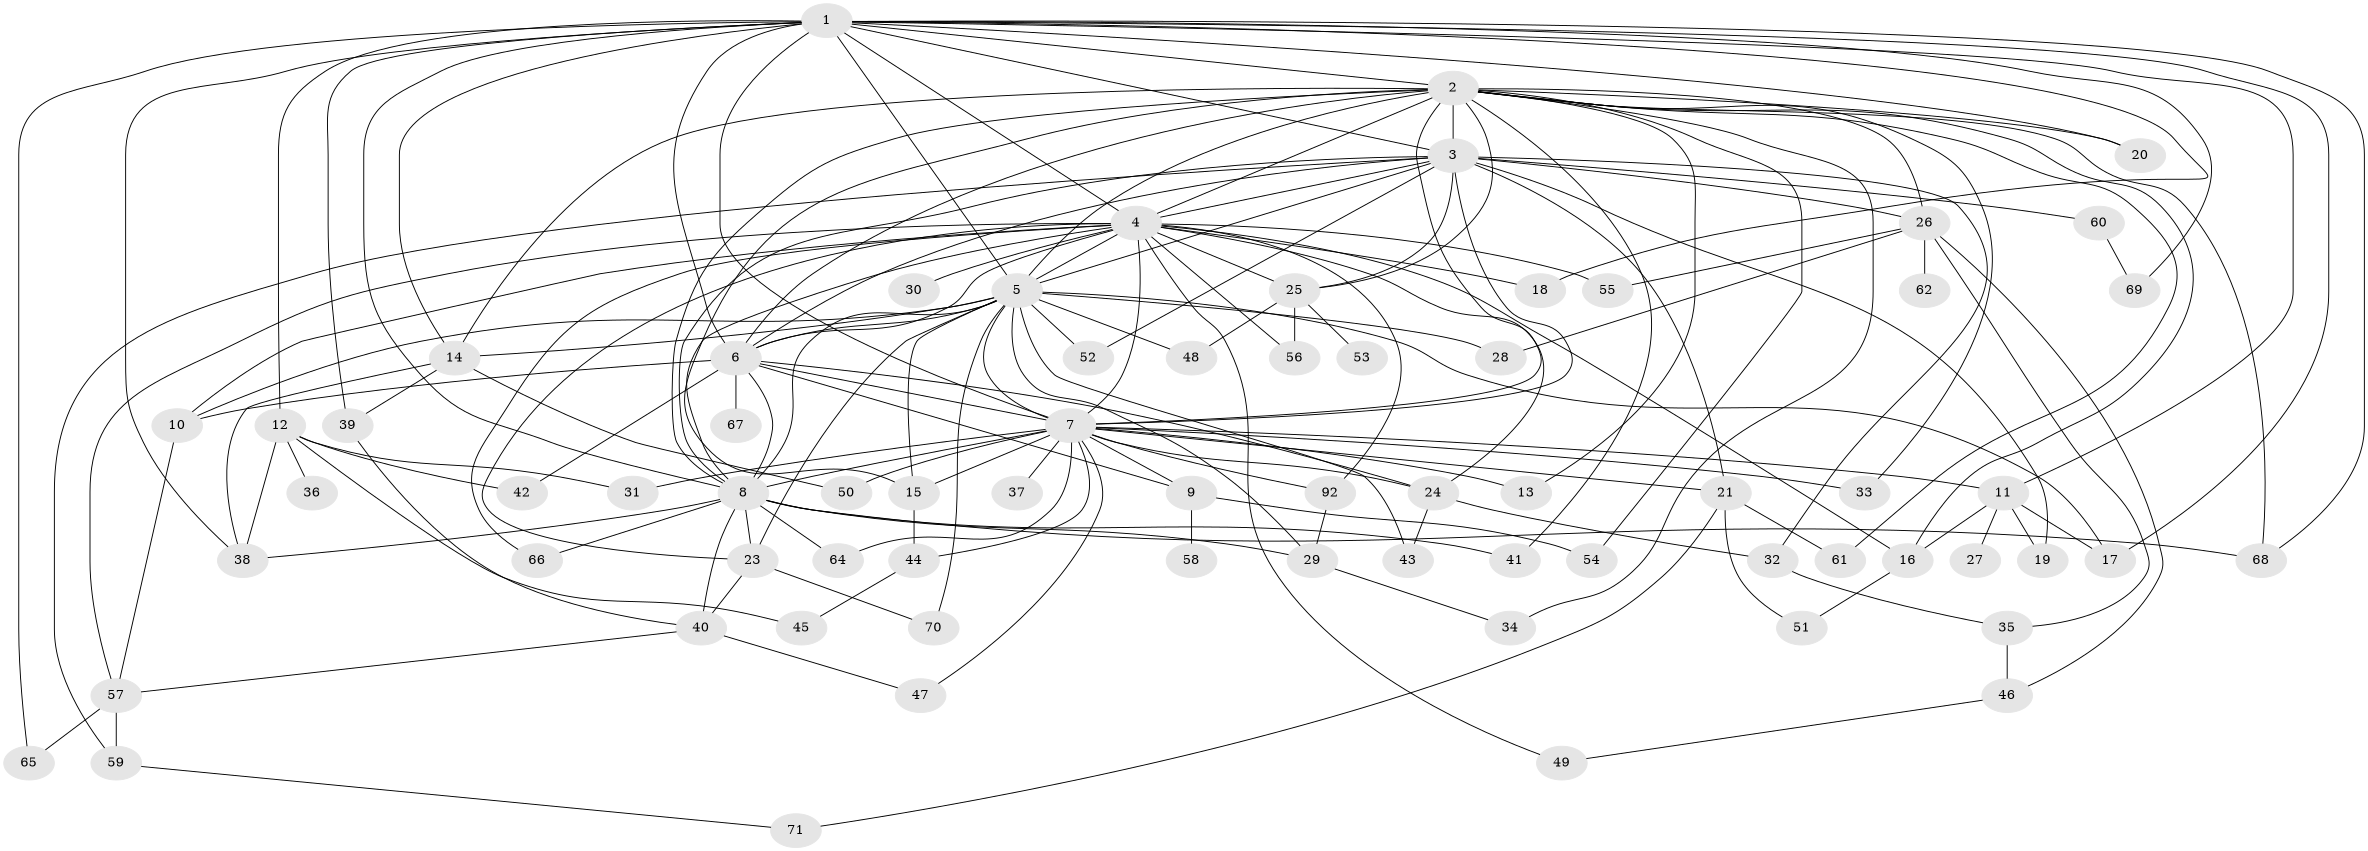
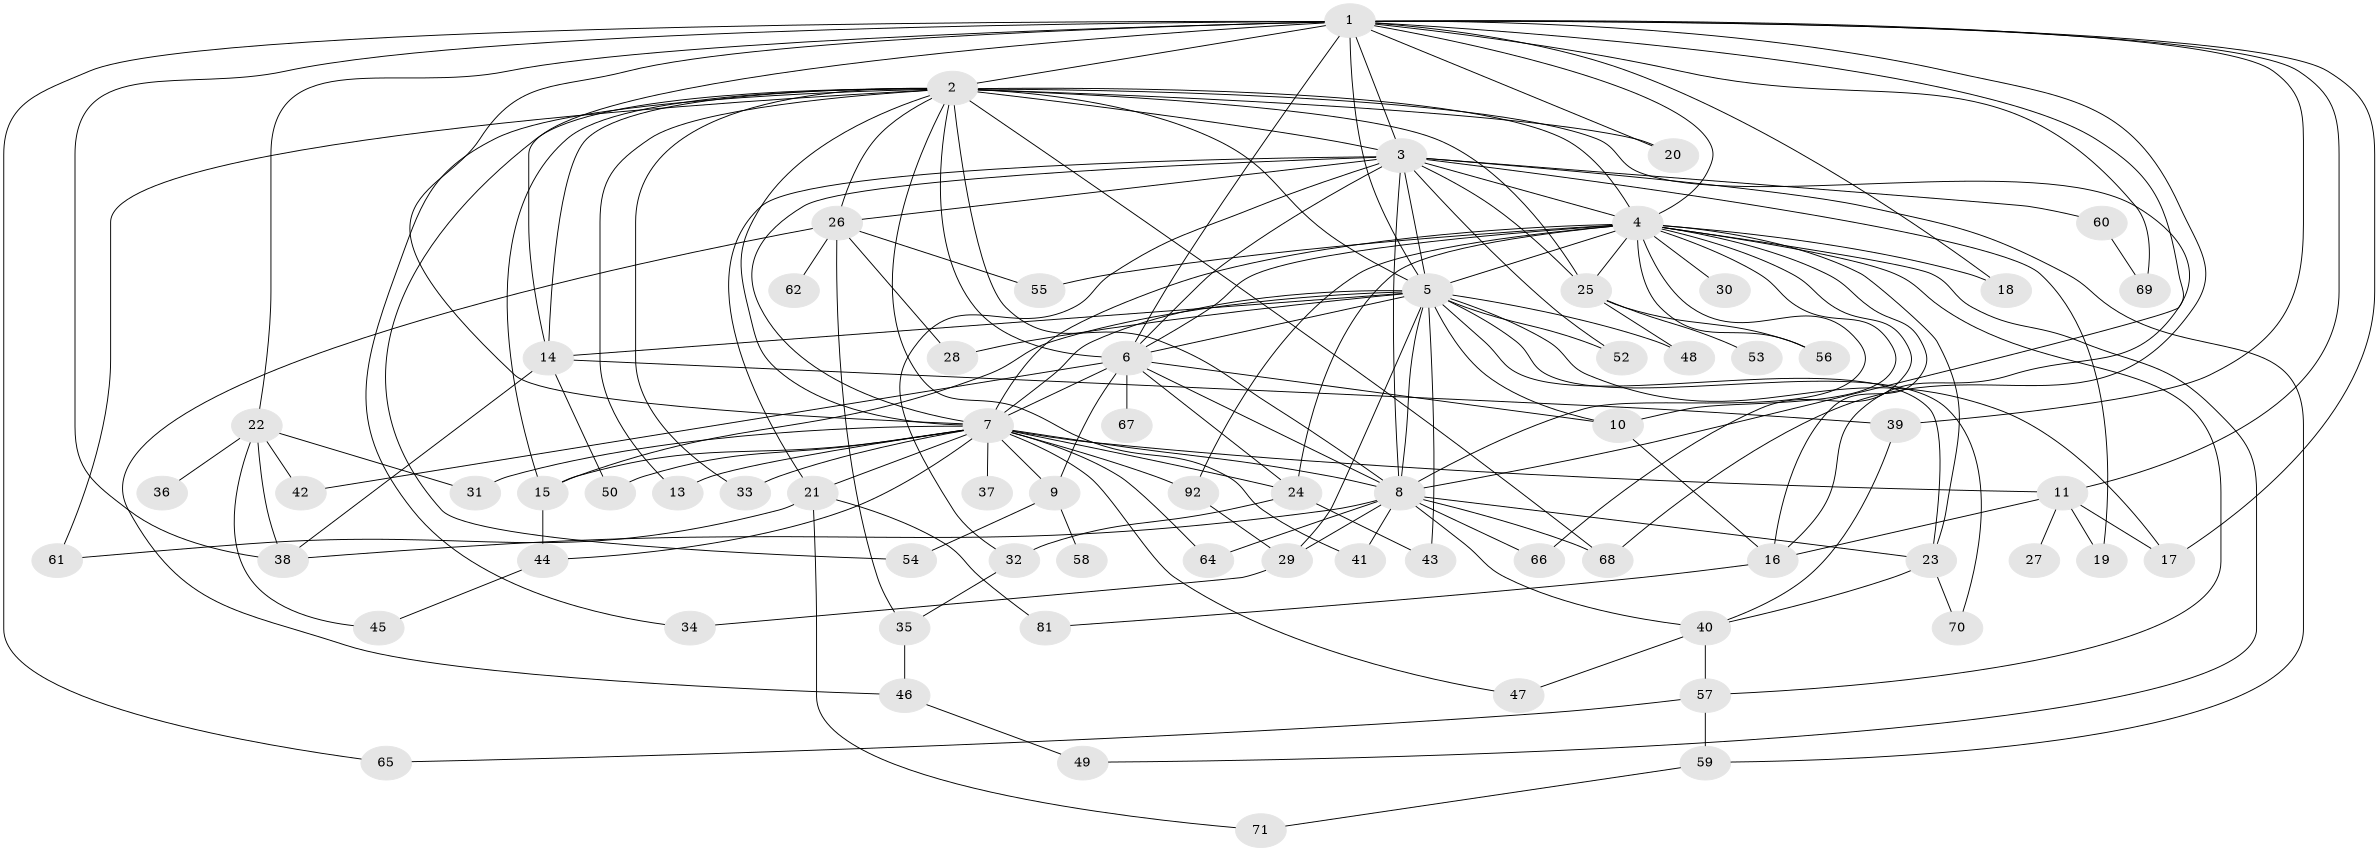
(280, 426) -> (257, 426)
(147, 561) -> (1699, 496)
(1802, 628) -> (1045, 628)
